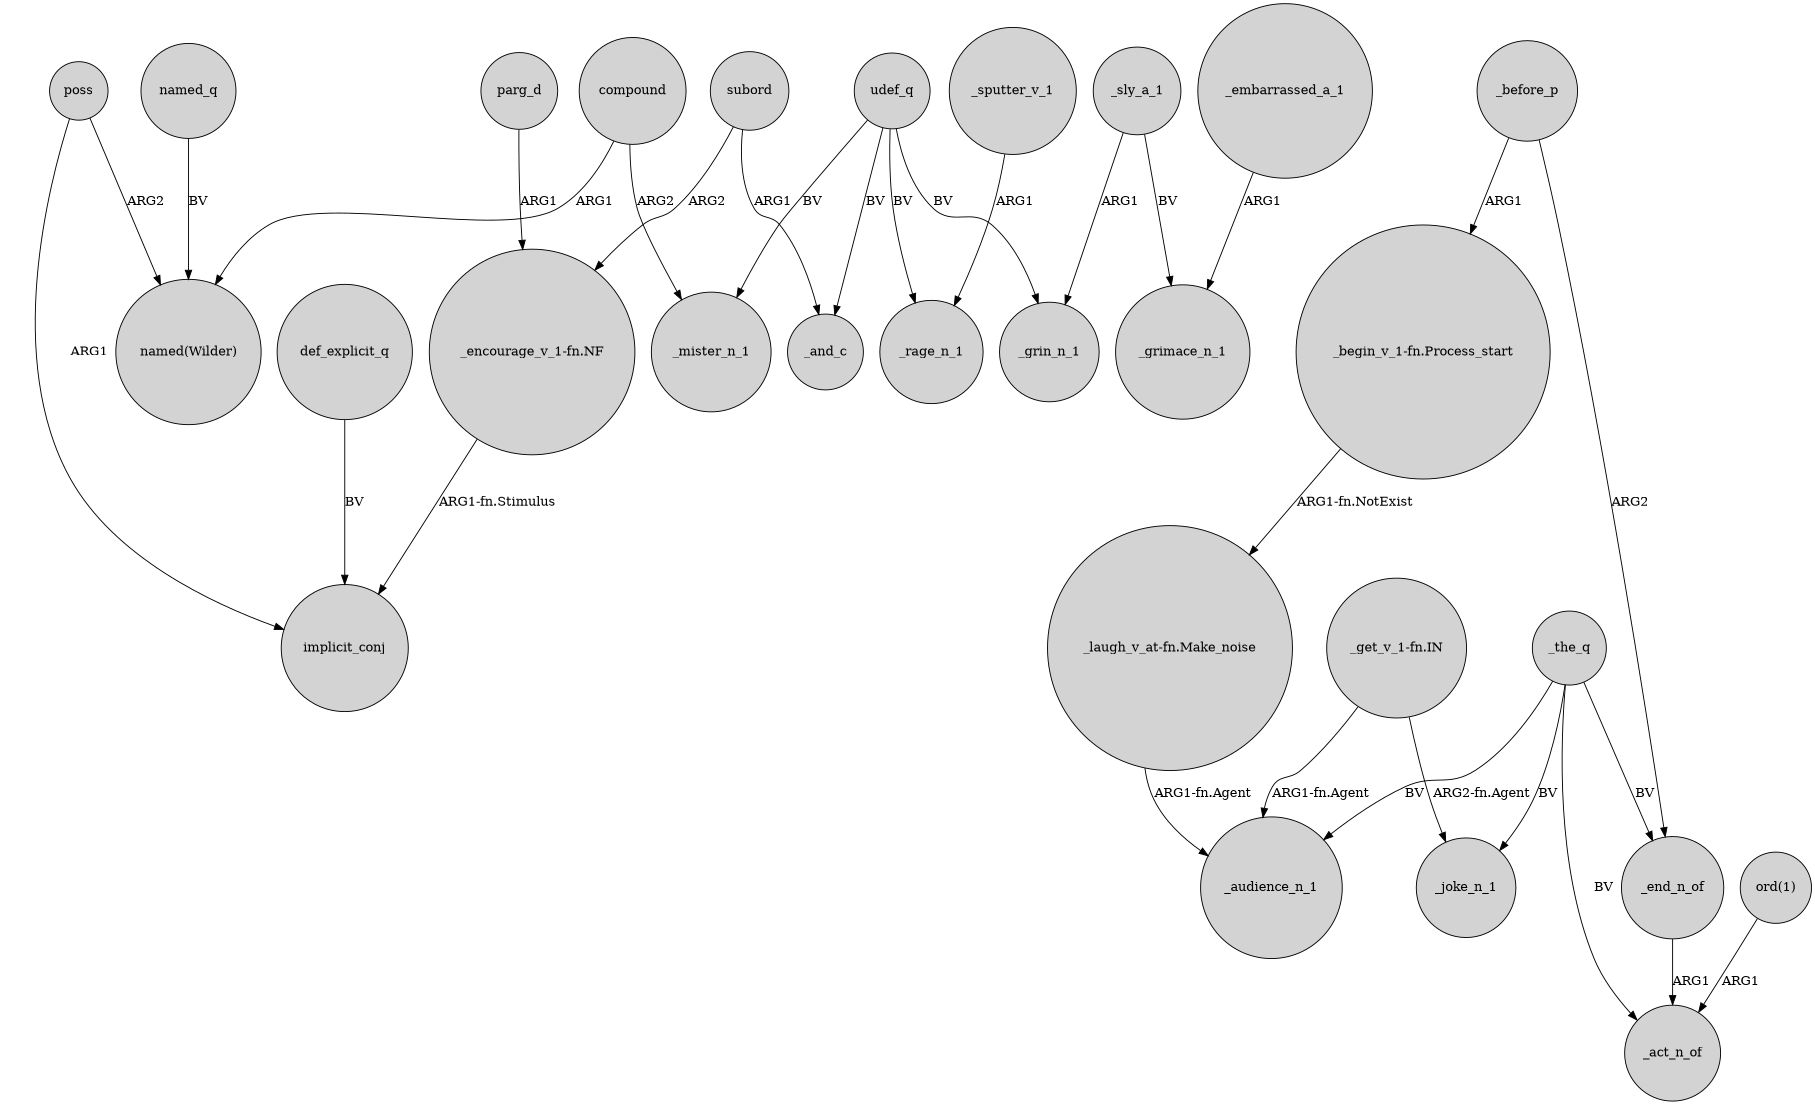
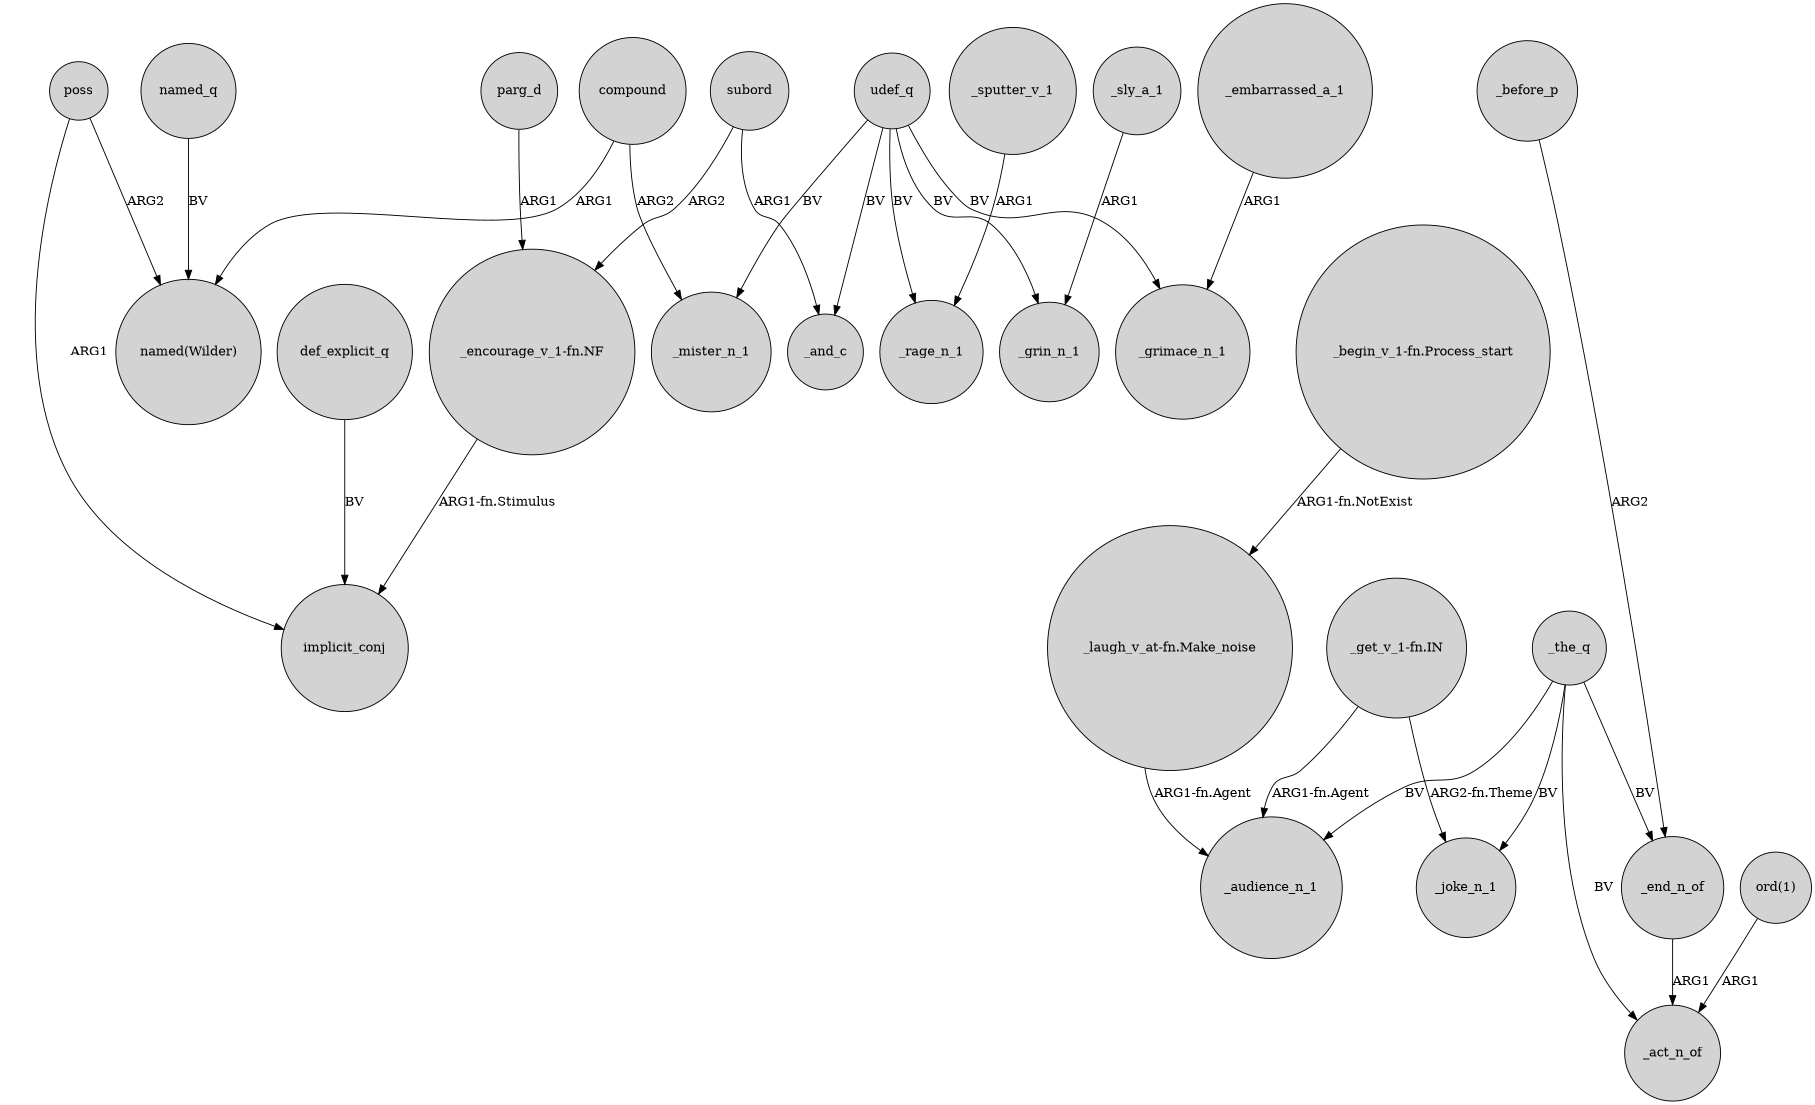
(1491, 182) -> none
(1157, 205) -> (1025, 217)
(1482, 794) -> (1482, 794)
